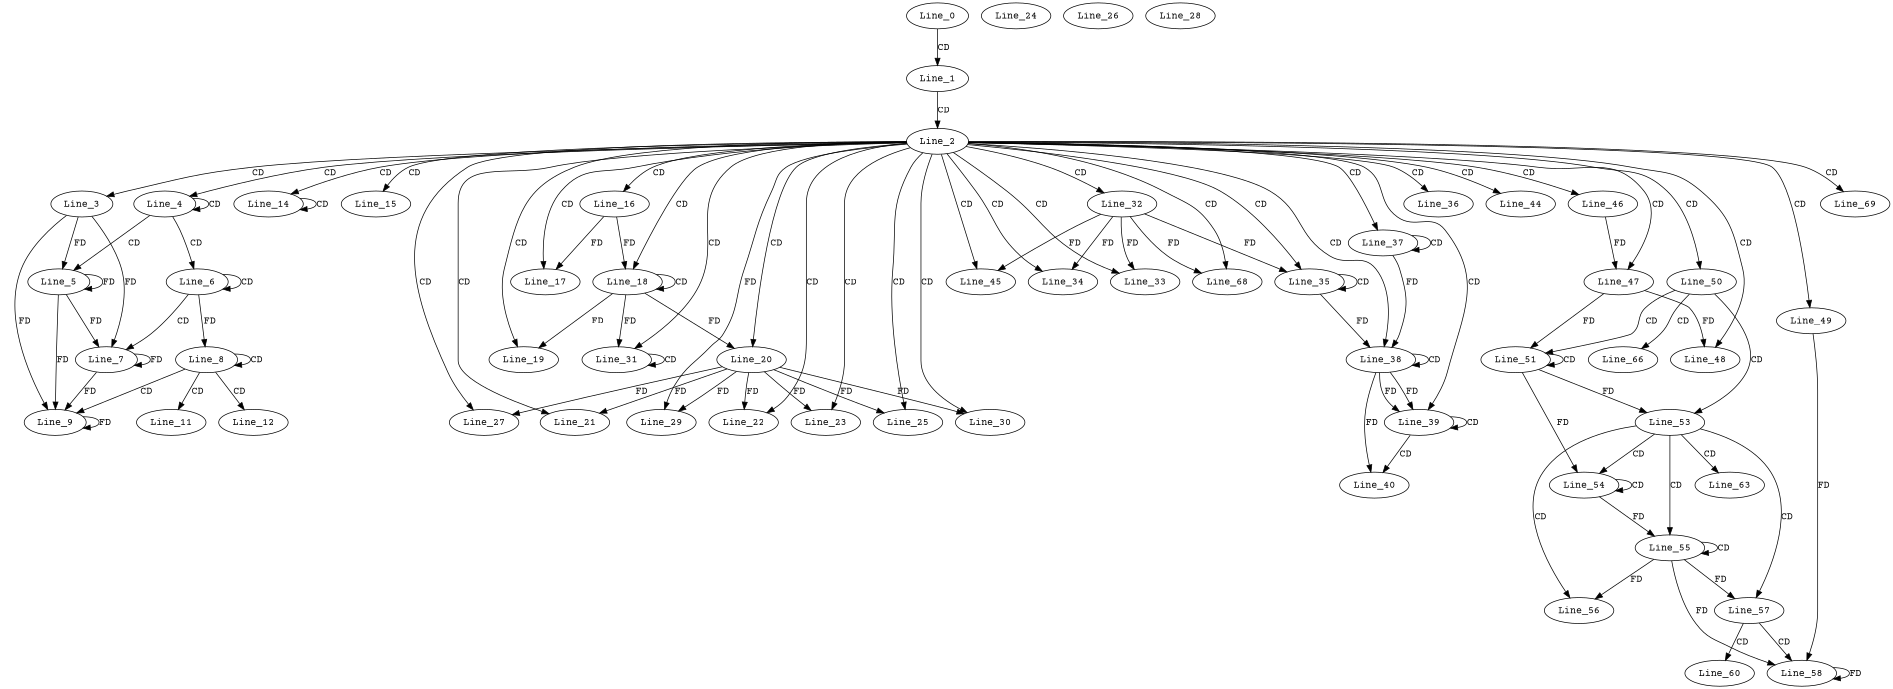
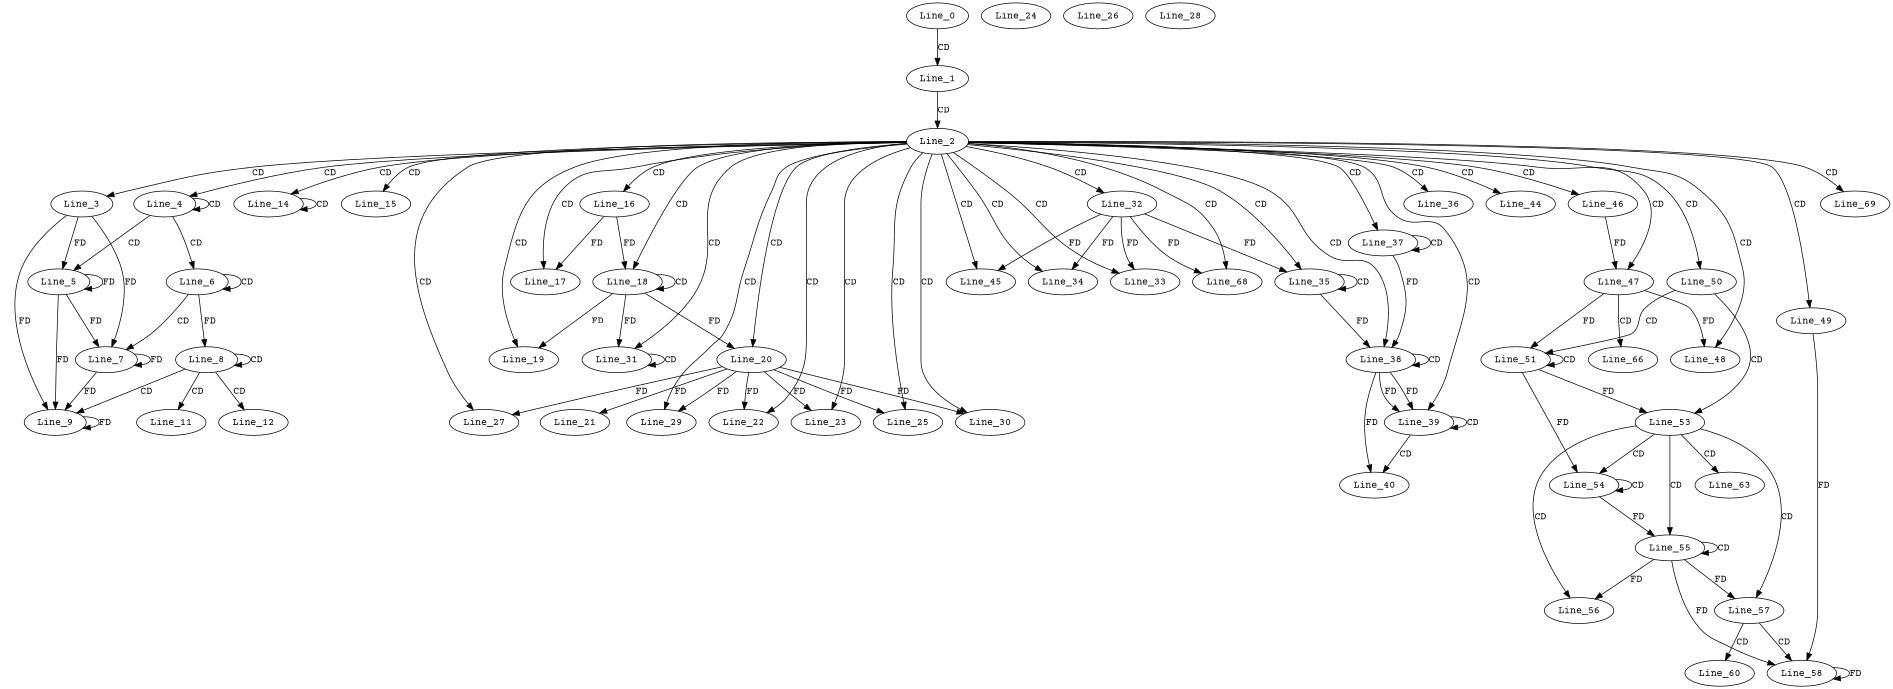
(544, 168) -> none
(750, 282) -> (750, 282)
(1670, 320) -> (1619, 317)
